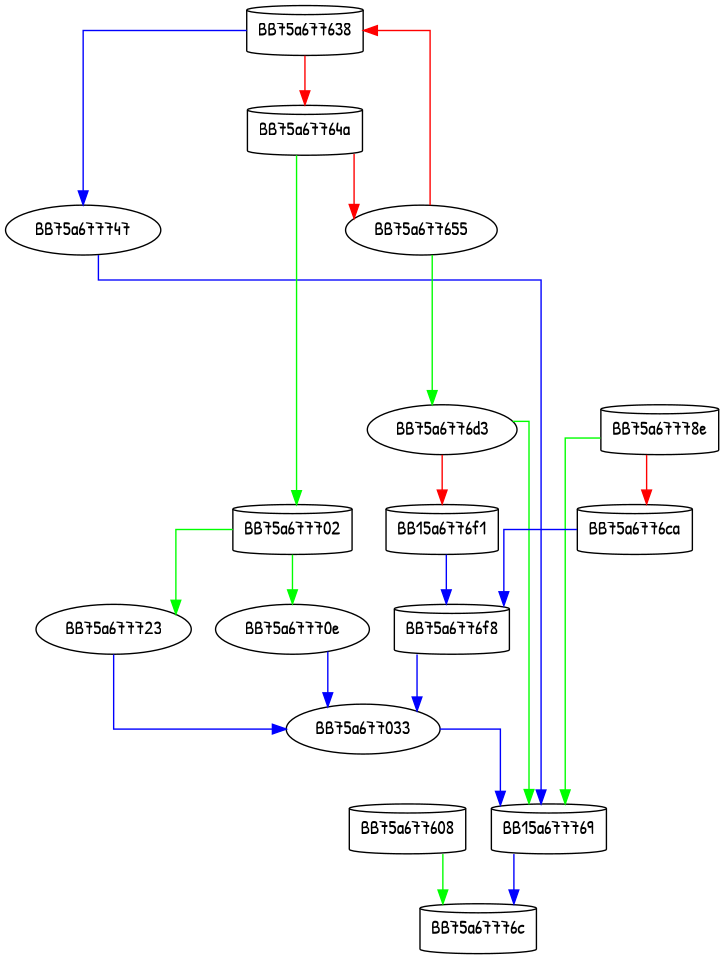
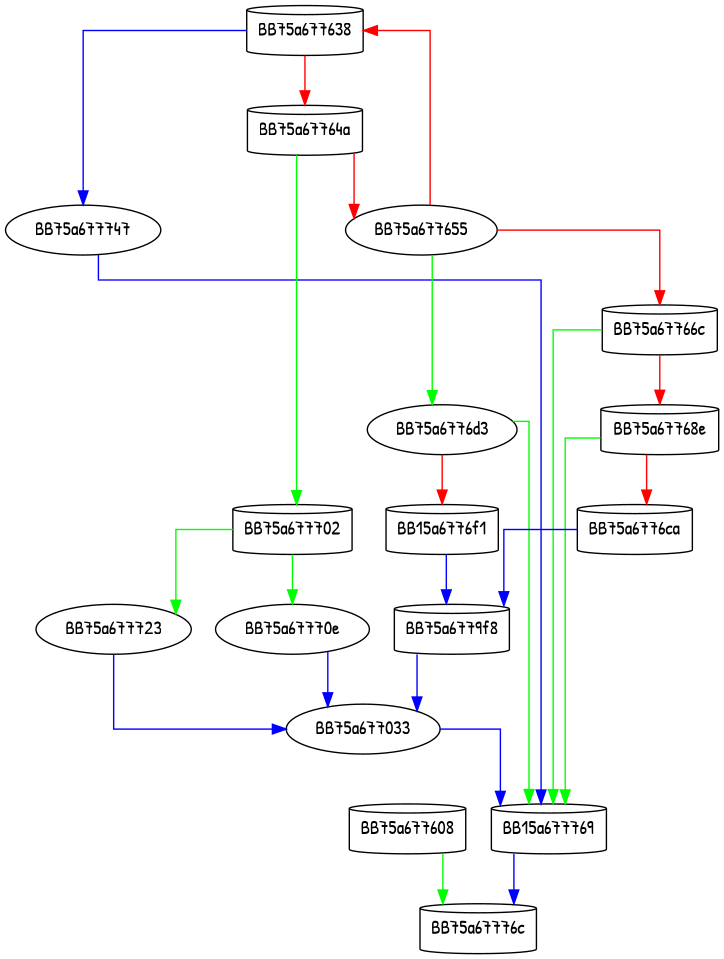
none -> (660, 330)
(660, 430) -> (660, 430)
(452, 629) -> (452, 629)
